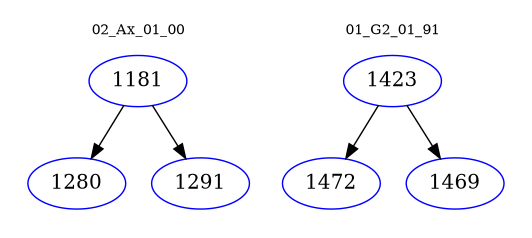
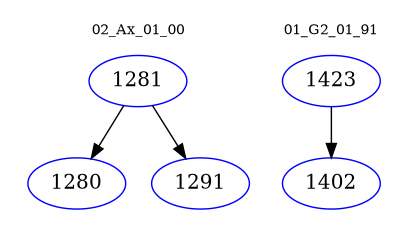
(138, 81) -> (138, 81)
(331, 183) -> (331, 183)
(455, 183) -> none
